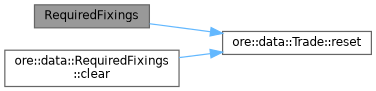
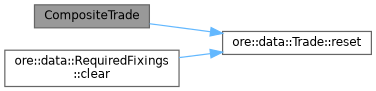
(92, 16) -> (92, 16)
